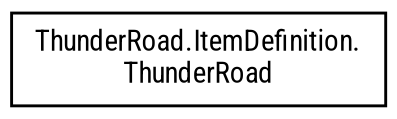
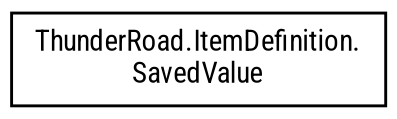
(199, 59) -> (199, 59)
